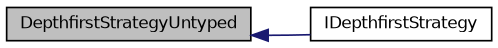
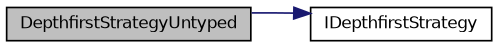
(289, 35) -> (273, 13)
